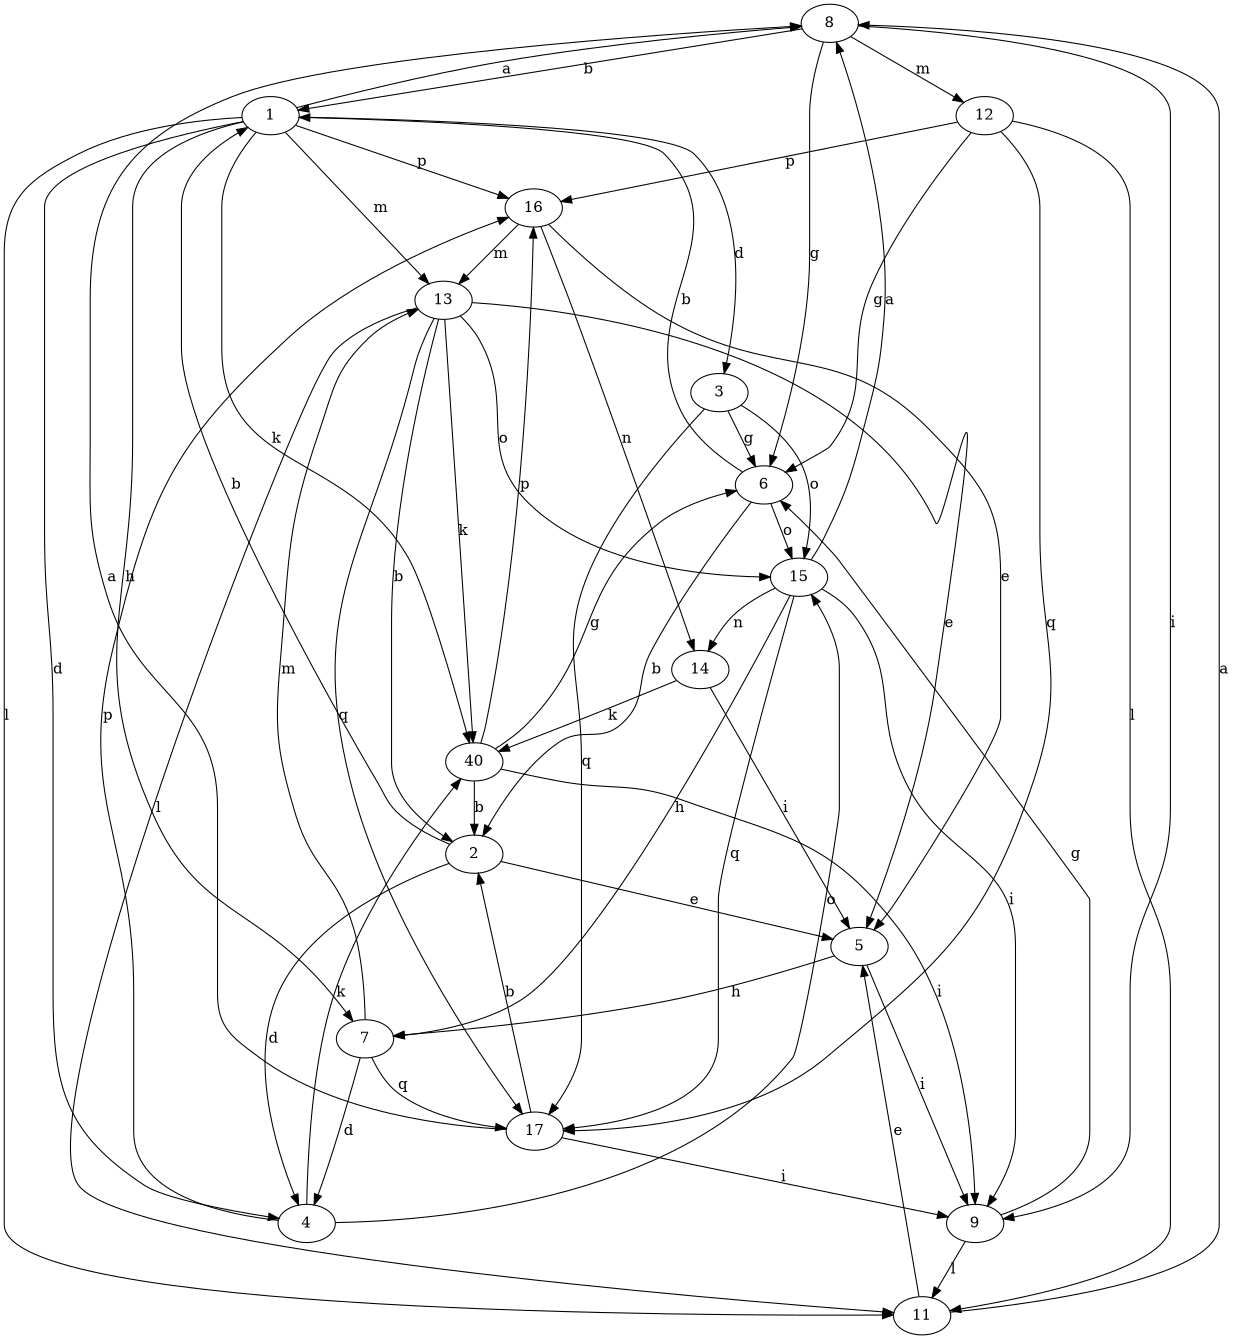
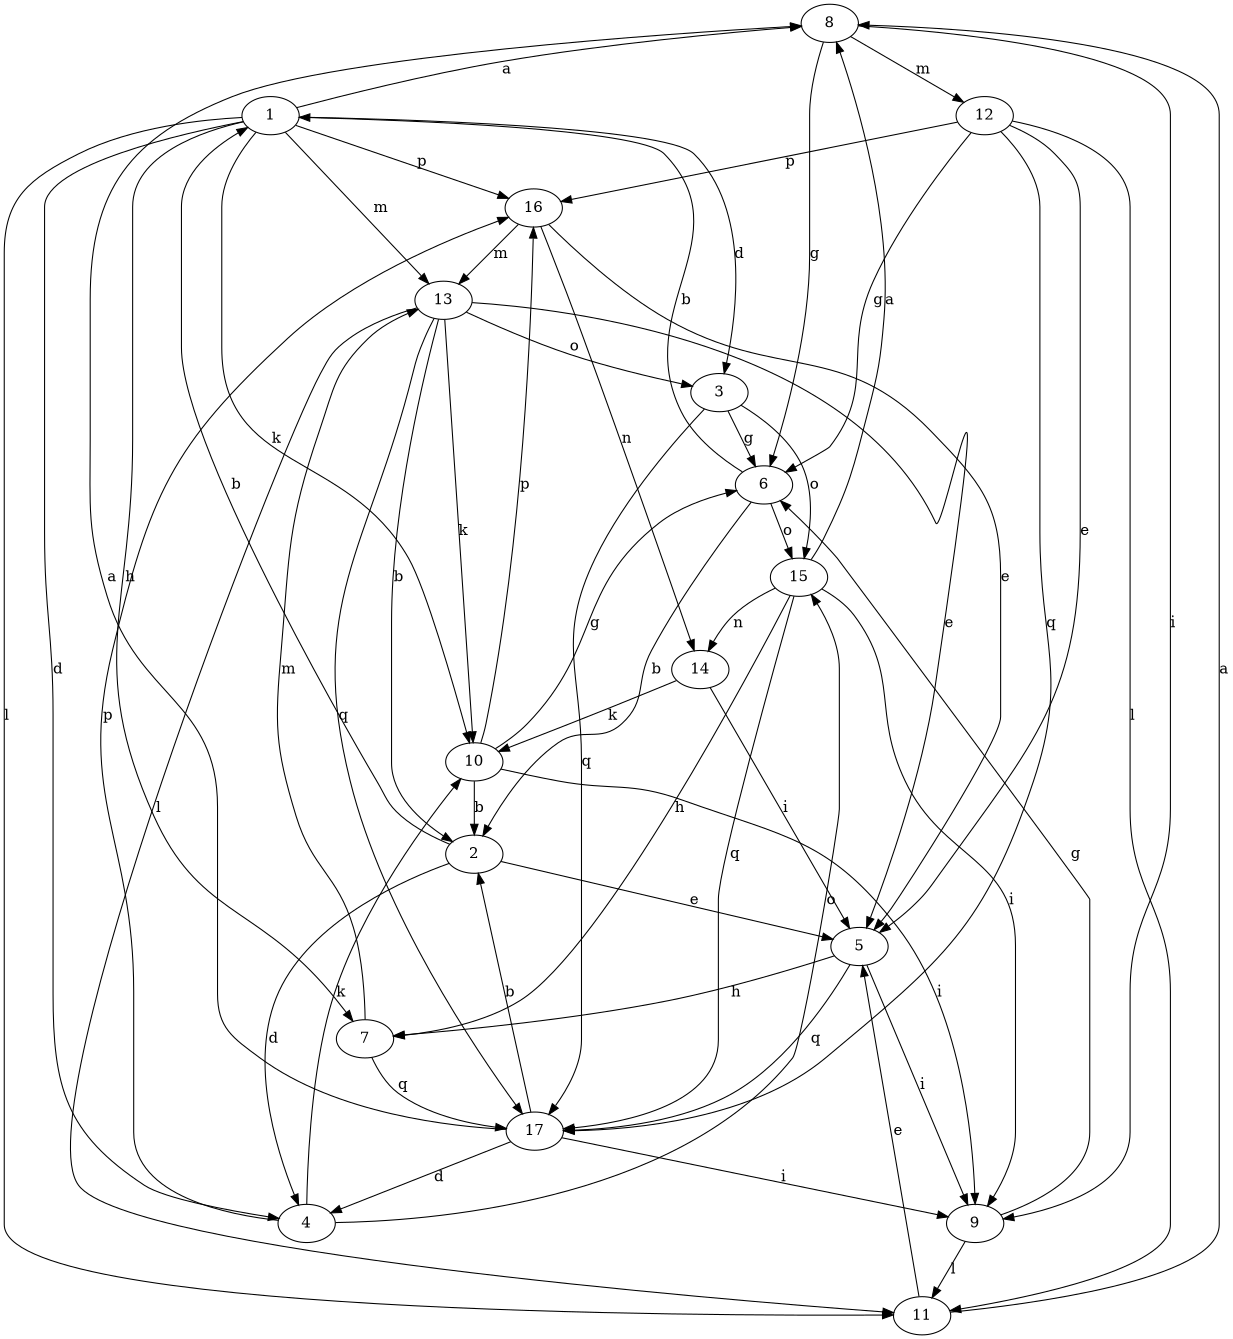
(555, 69) -> none
(545, 516) -> (572, 355)
none -> (1080, 538)
(474, 762) -> (474, 762)
none -> (738, 1090)
(340, 1127) -> (426, 1175)
